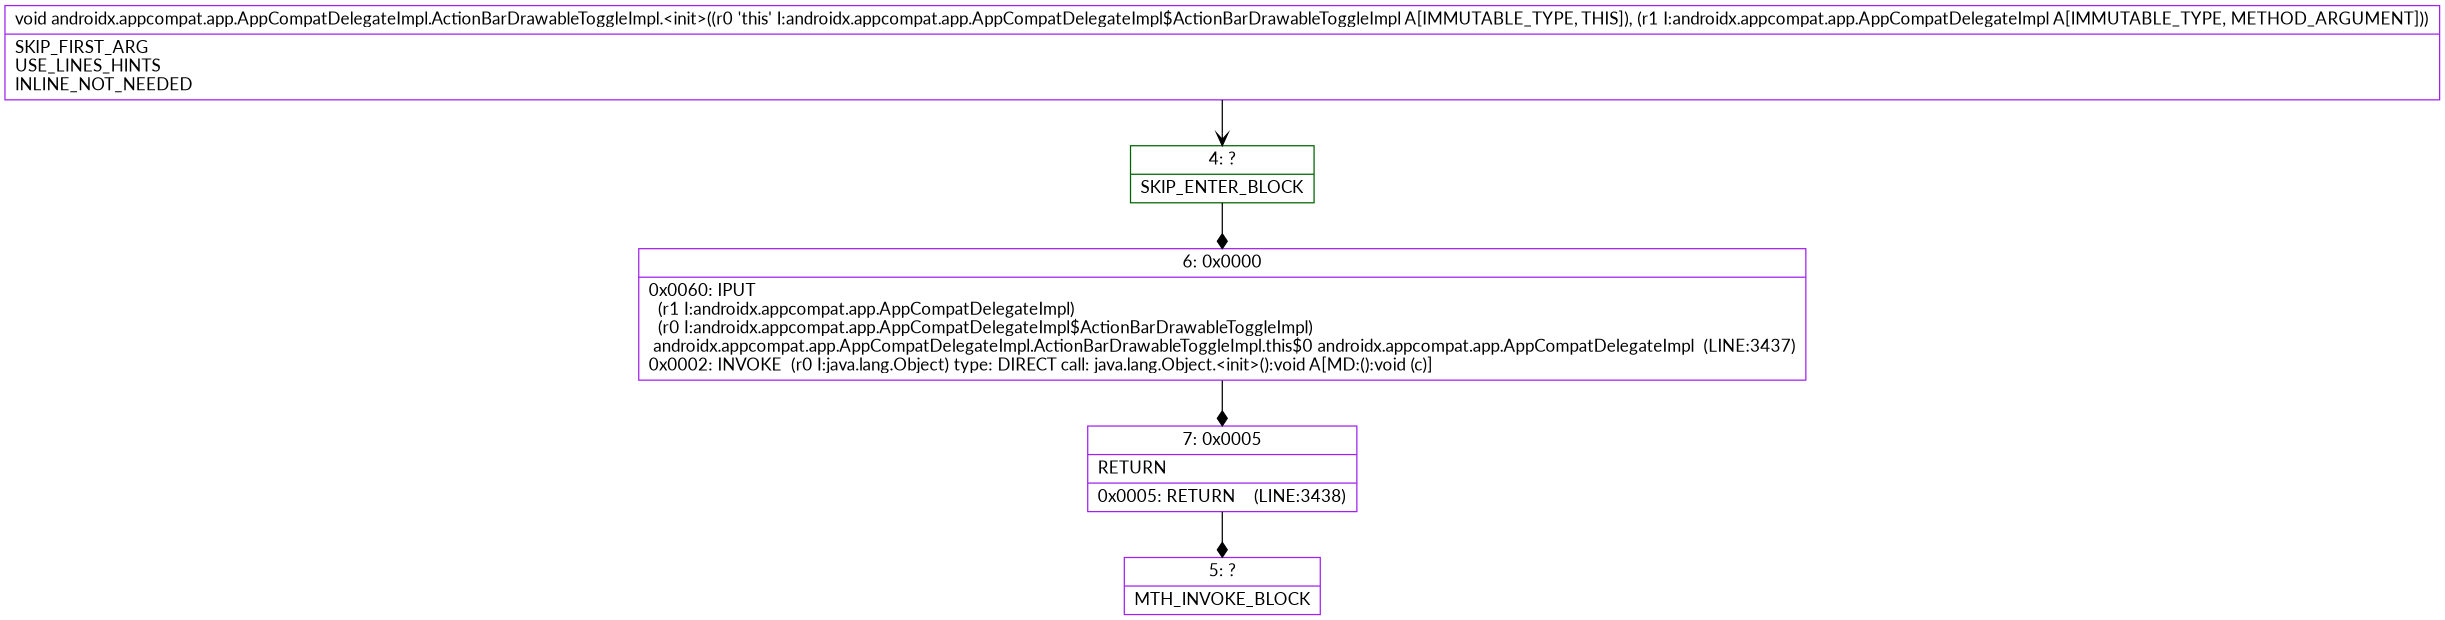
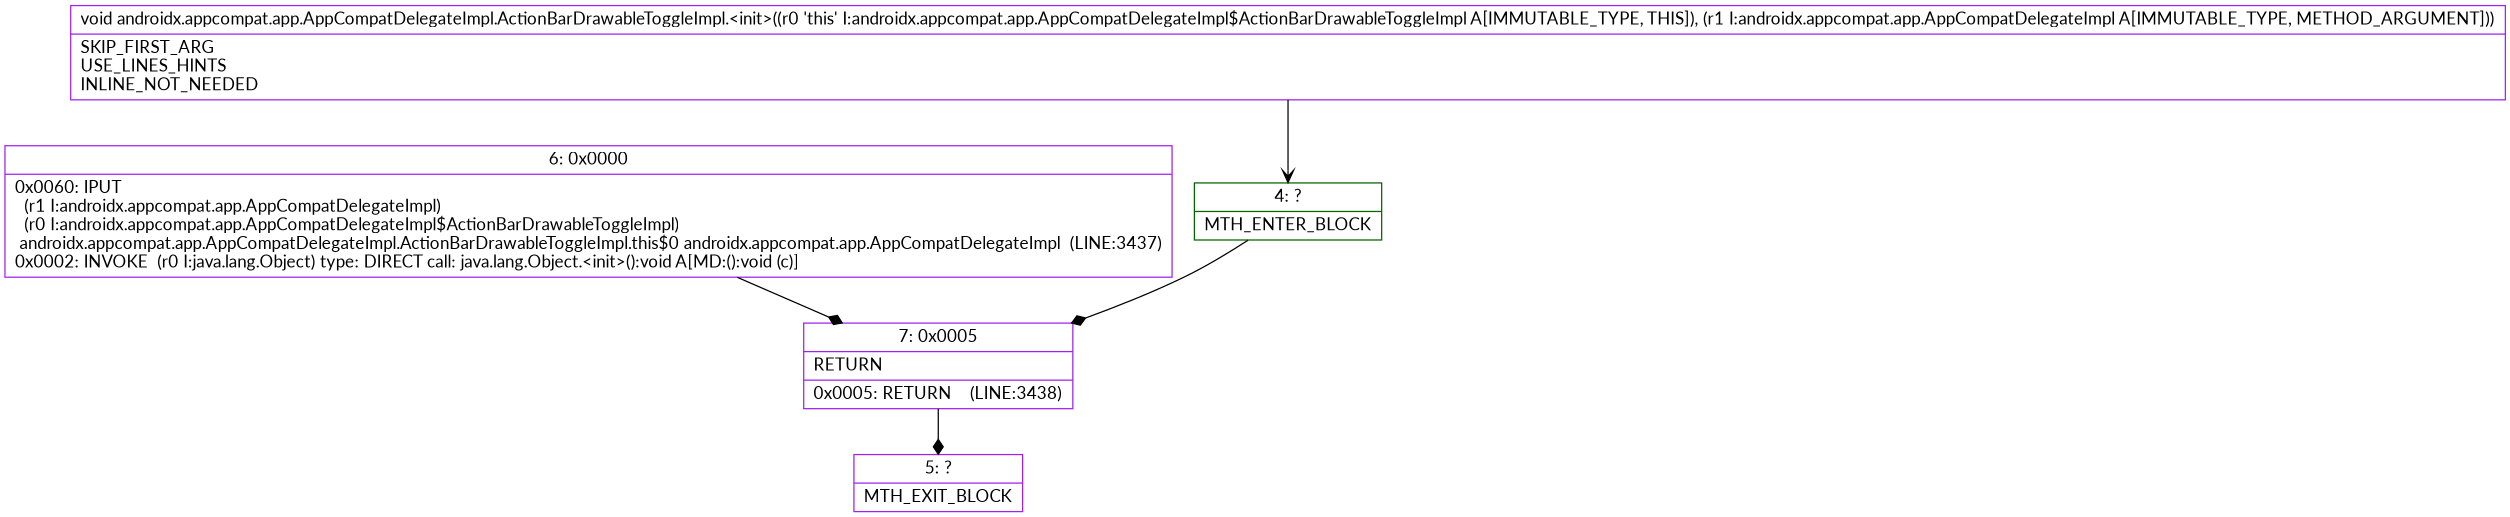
(1222, 188) -> (1288, 225)
(1222, 218) -> (1169, 284)
(1222, 600) -> (938, 497)
